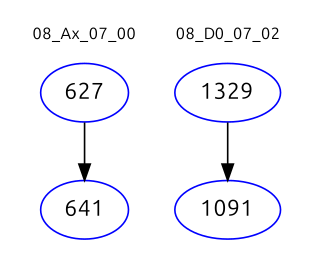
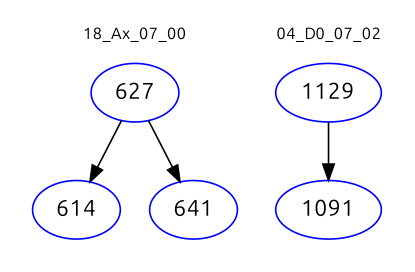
(85, 35) -> (135, 35)
(229, 35) -> (329, 35)
(228, 93) -> (329, 93)
none -> (76, 210)
